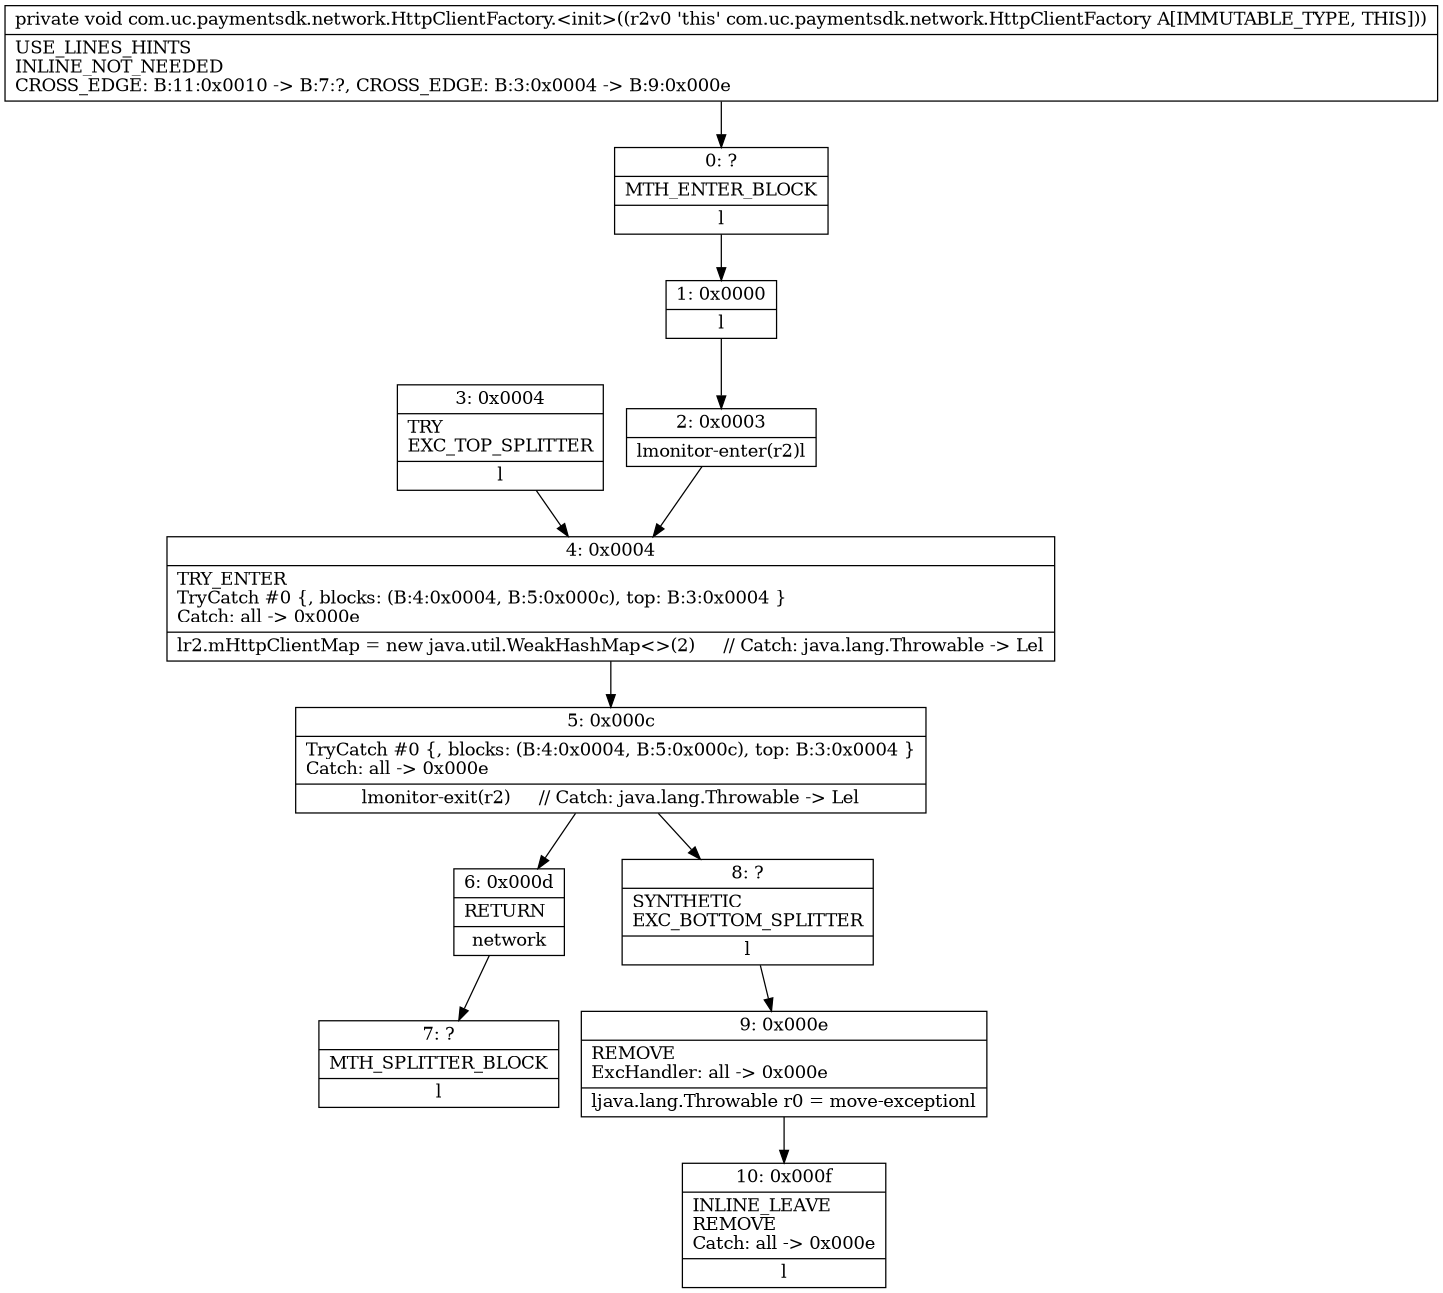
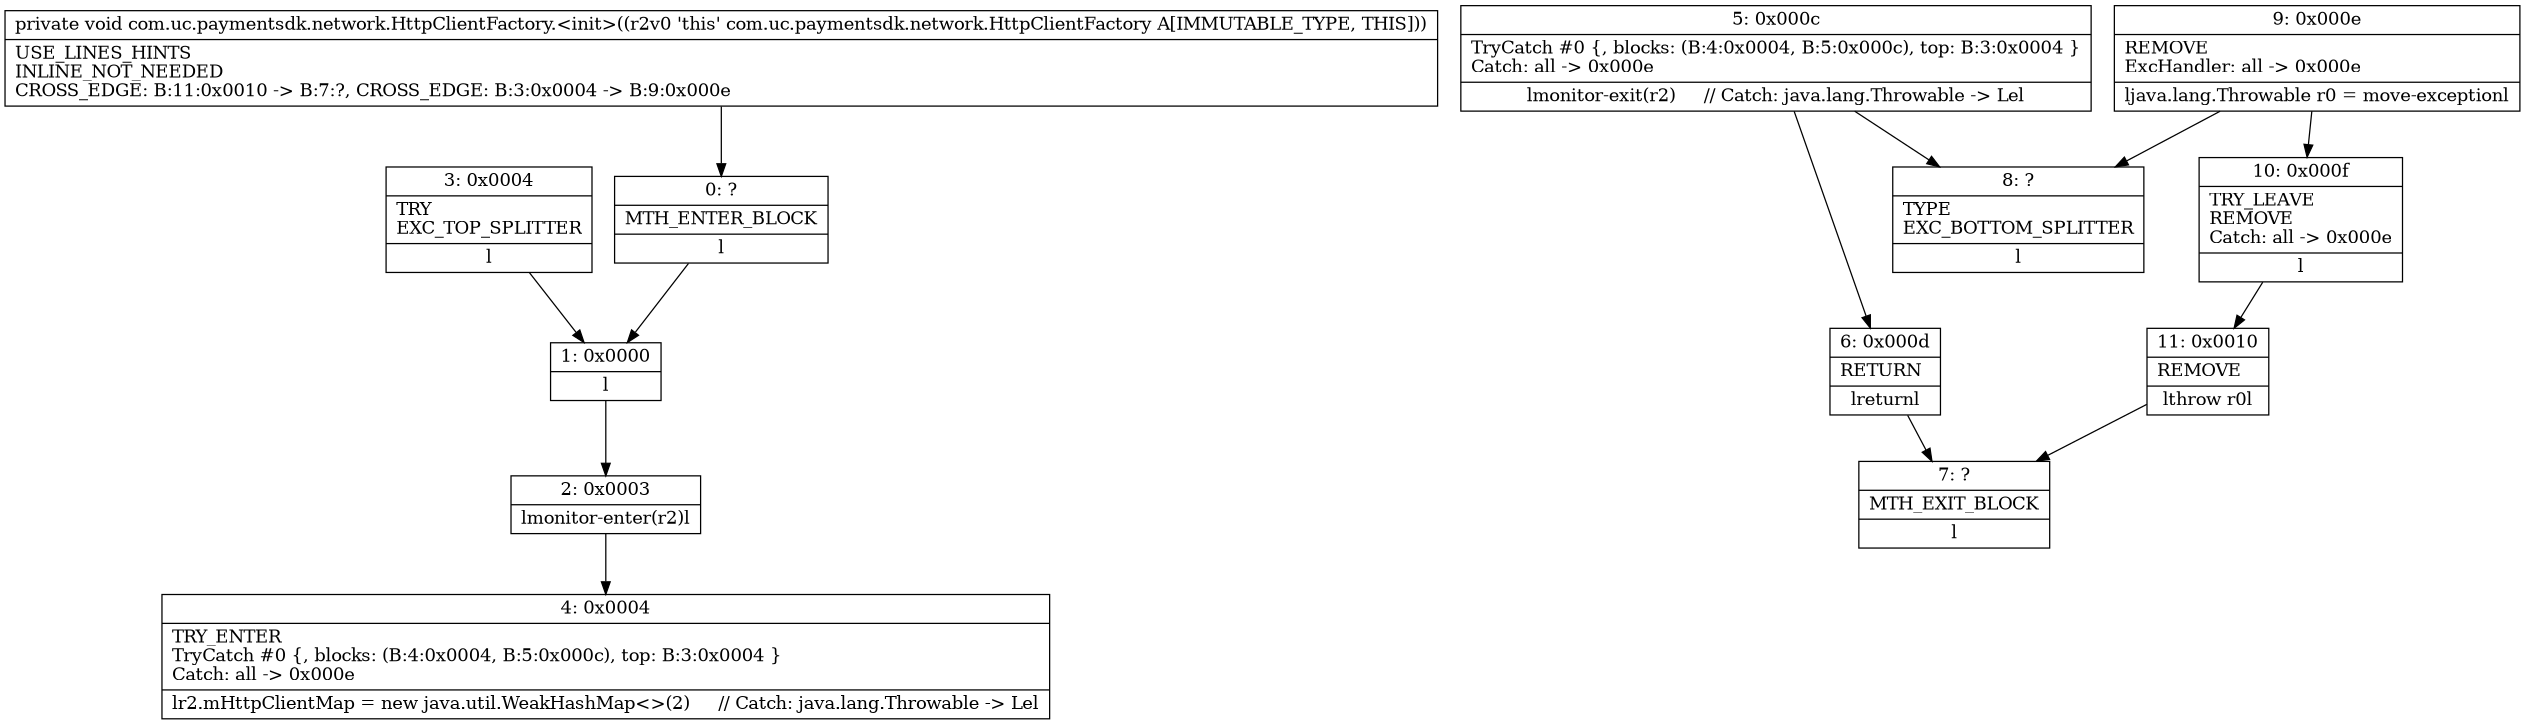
none -> (2208, 372)
(549, 508) -> (553, 303)
(611, 678) -> none
(687, 902) -> (1927, 210)
(509, 940) -> (1885, 400)
(764, 982) -> (2173, 136)
(439, 1063) -> (1954, 504)
(762, 1206) -> (2263, 200)
